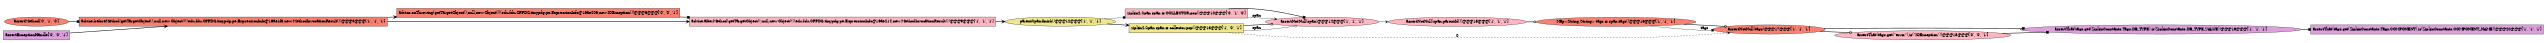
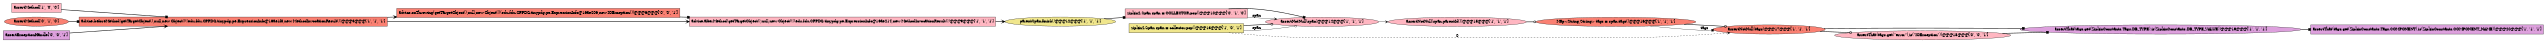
none -> (36, 8)
(1113, 18) -> (1113, 18)
(1117, 25) -> none
